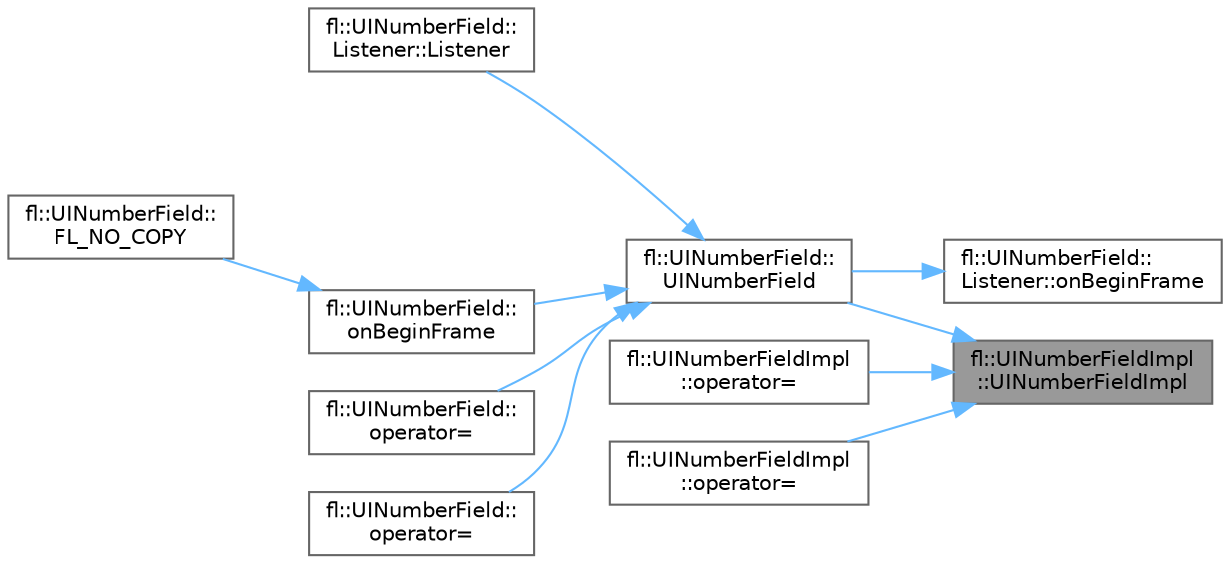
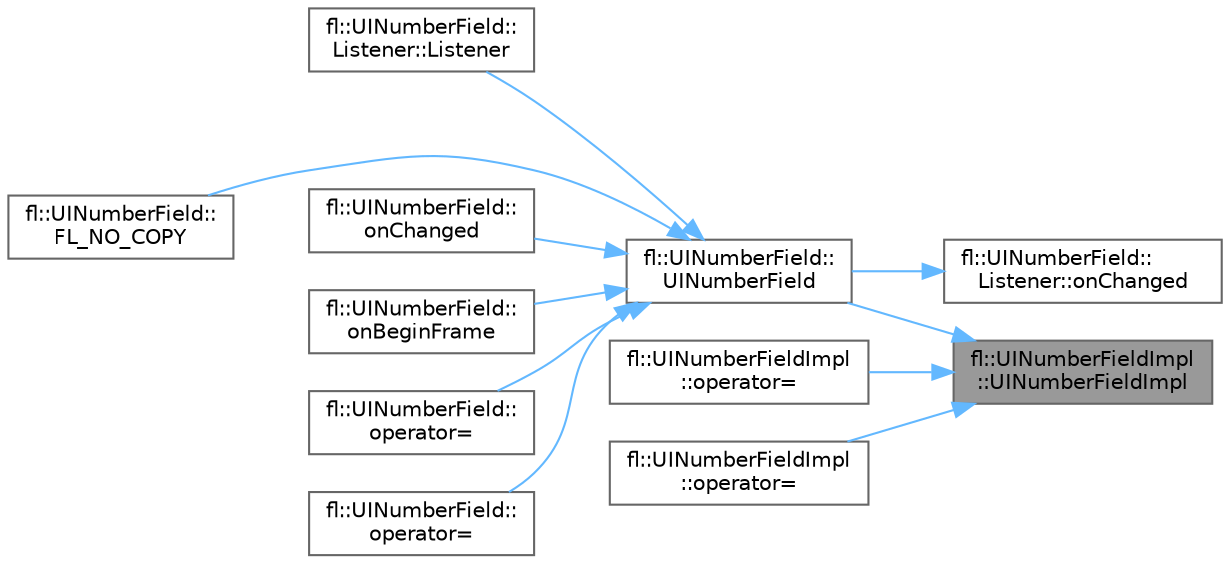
none -> (422, 221)
(261, 271) -> (444, 156)
(1083, 271) -> (1083, 271)
